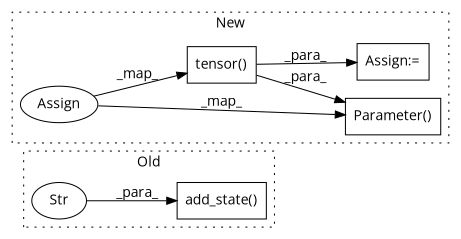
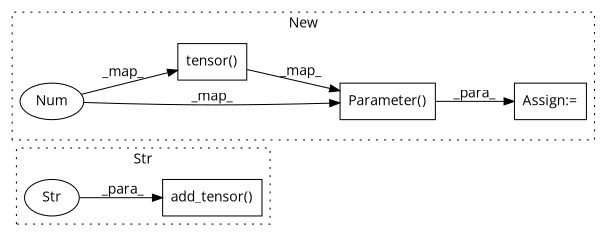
(301, 63) -> (470, 101)
(306, 78) -> (301, 71)
(59, 104) -> (52, 101)
(149, 163) -> (143, 160)
(222, 201) -> (212, 198)
